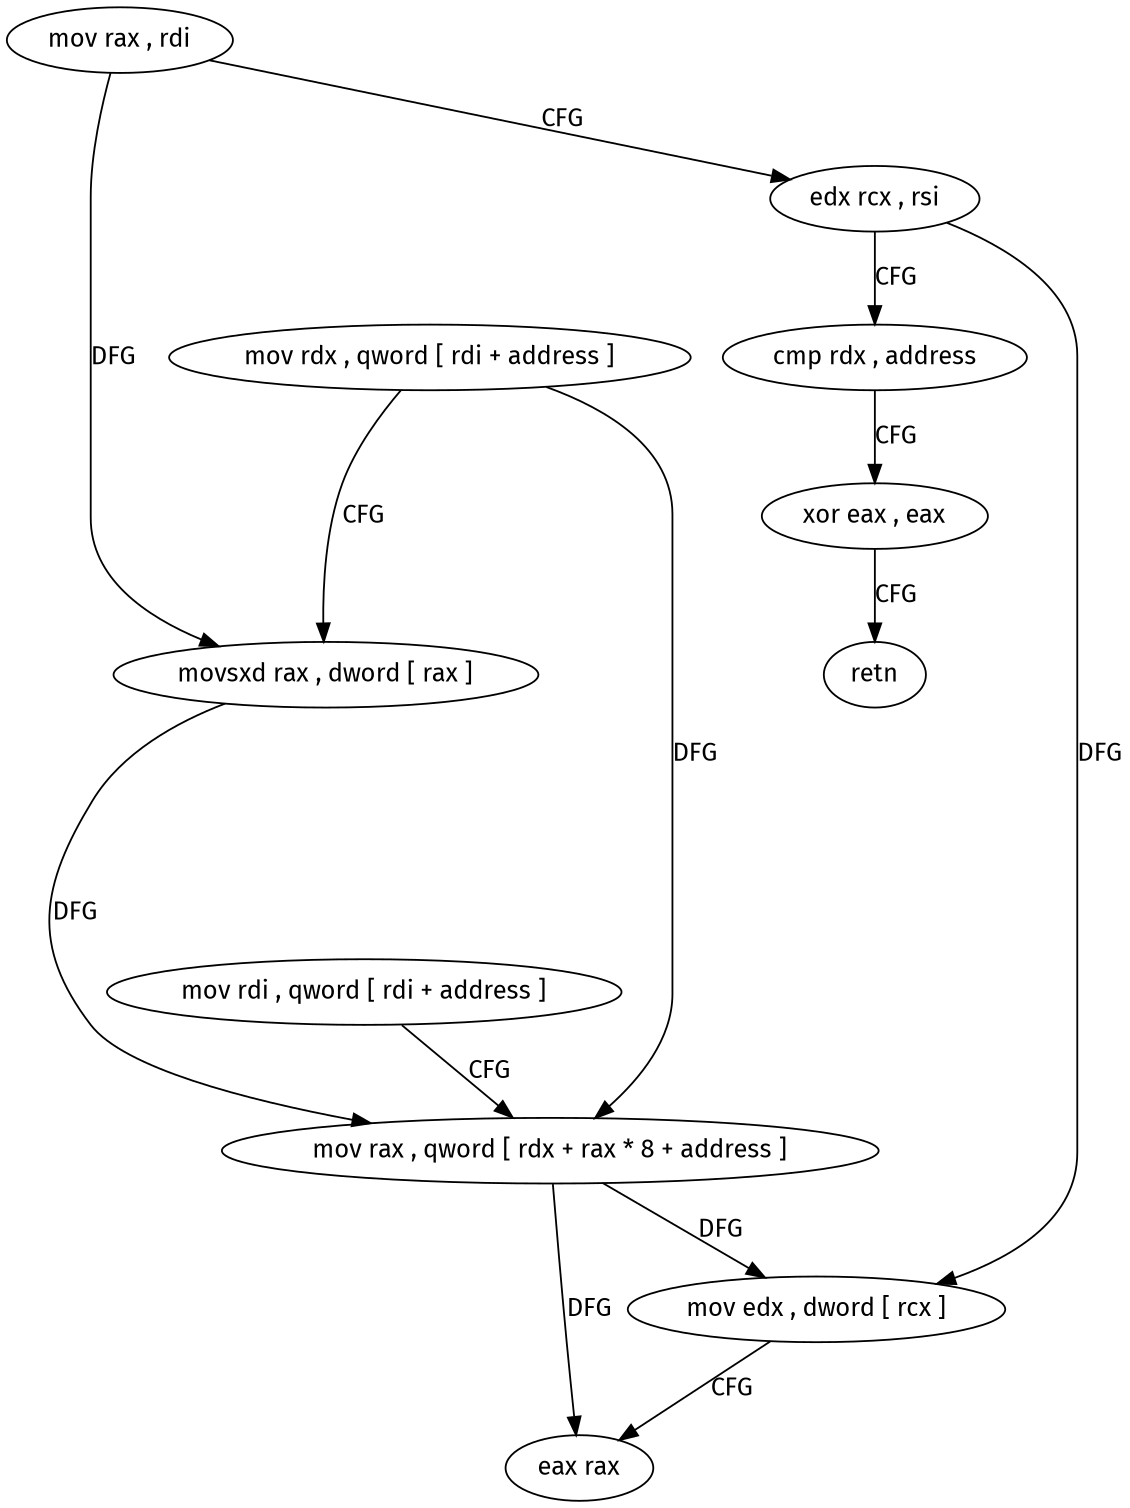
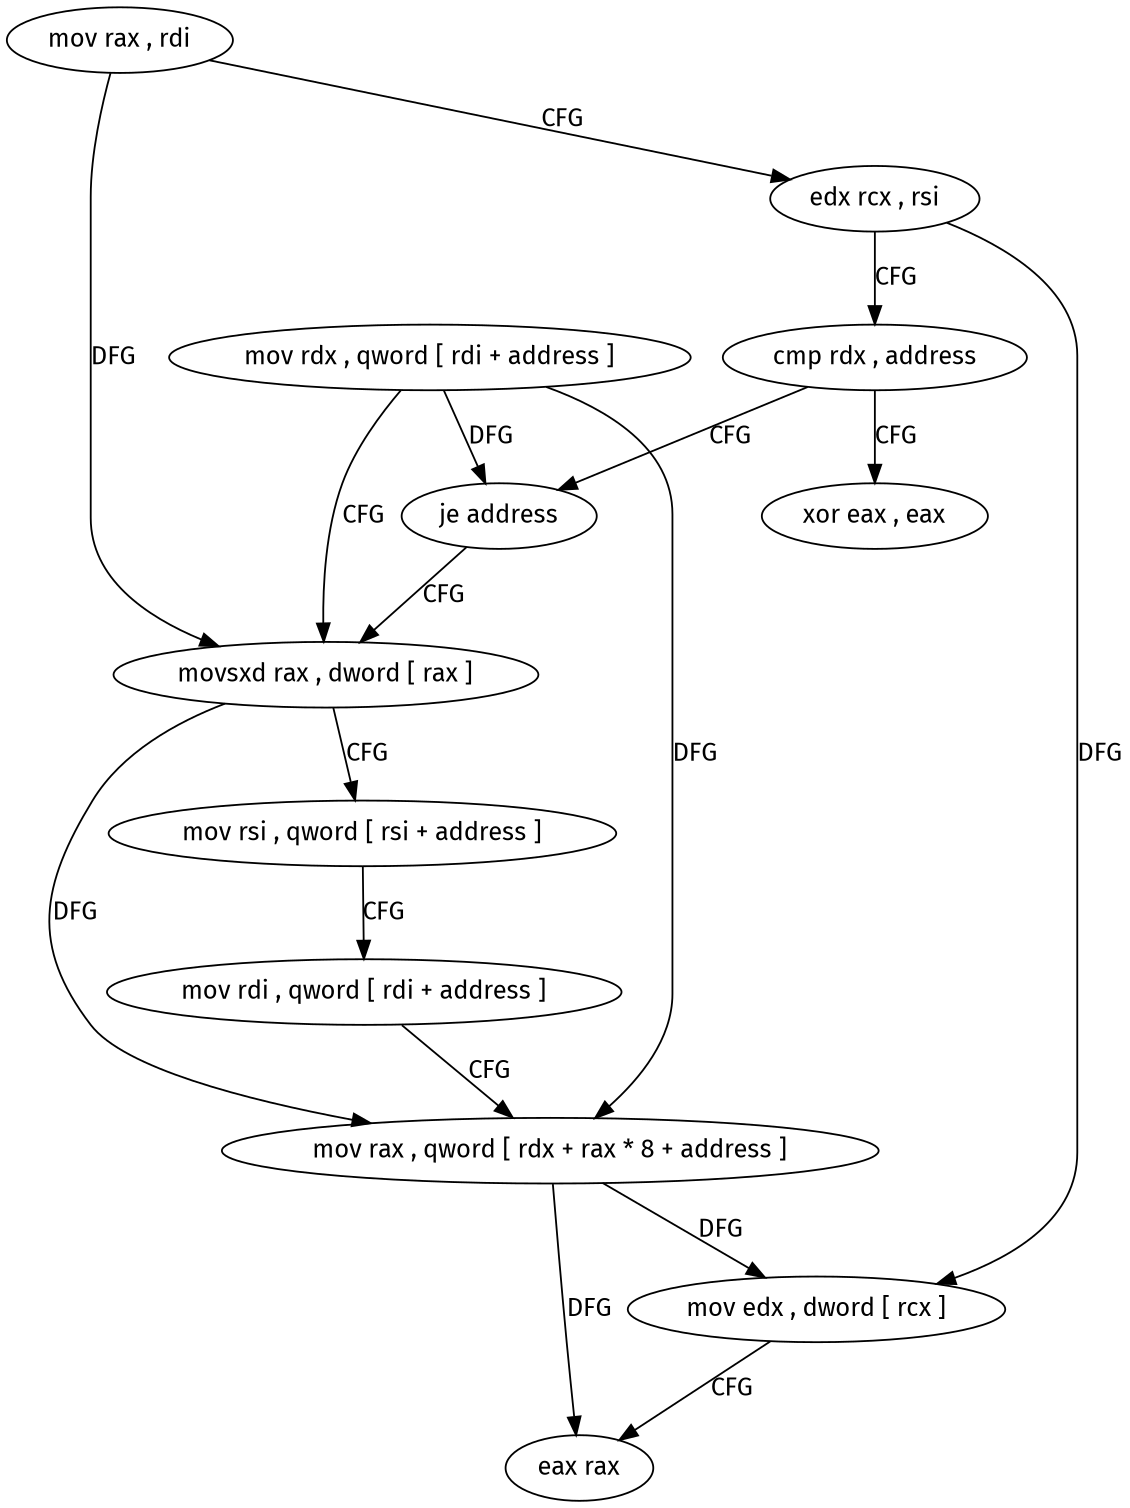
none -> (499, 516)
(875, 675) -> none
none -> (362, 833)
